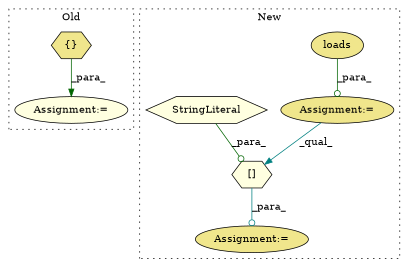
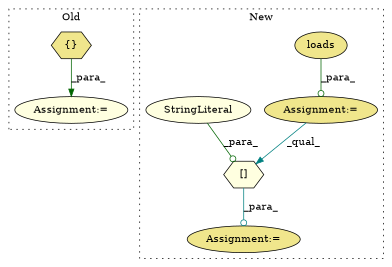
(207, 110) -> (198, 110)
